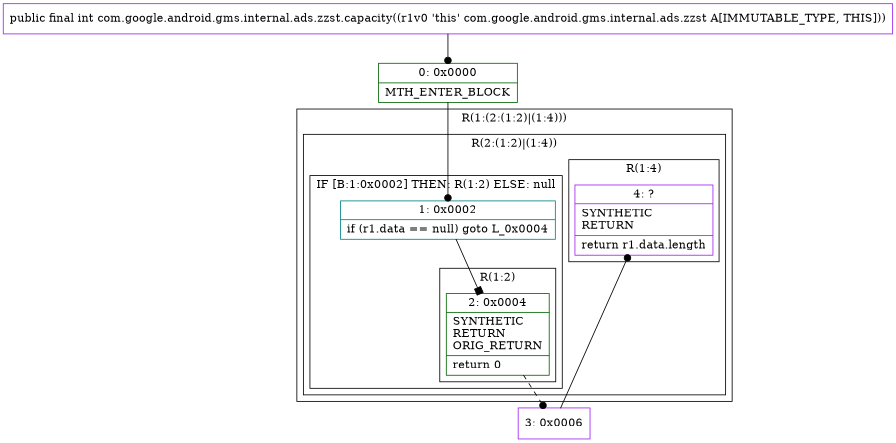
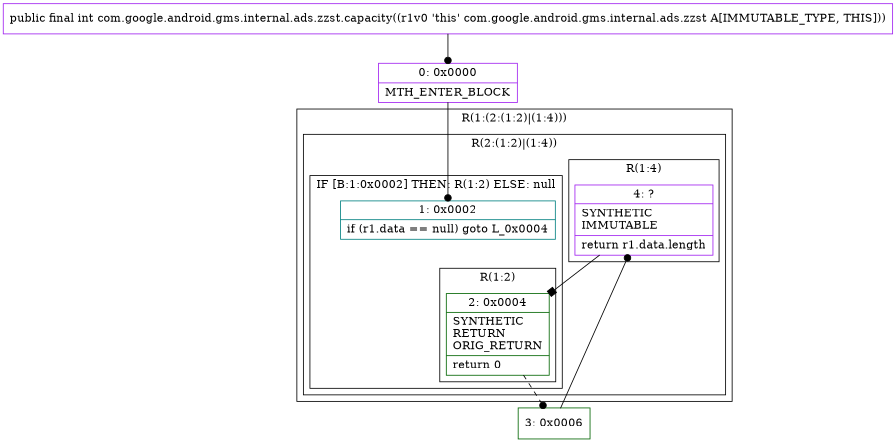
(448, 83) -> (448, 83)
(608, 225) -> (620, 225)
(466, 263) -> (578, 272)
(554, 423) -> (554, 423)
